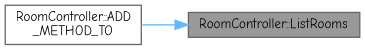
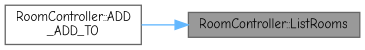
(73, 25) -> (73, 25)
